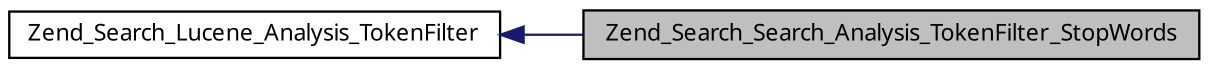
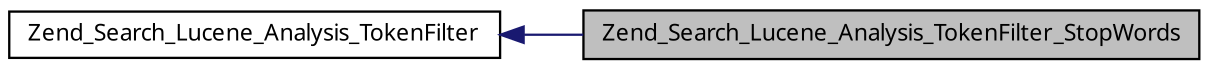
(891, 35) -> (891, 35)
